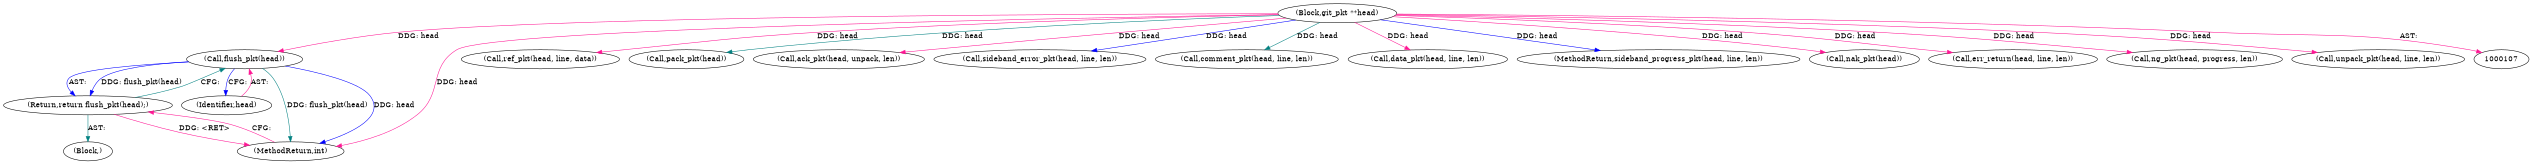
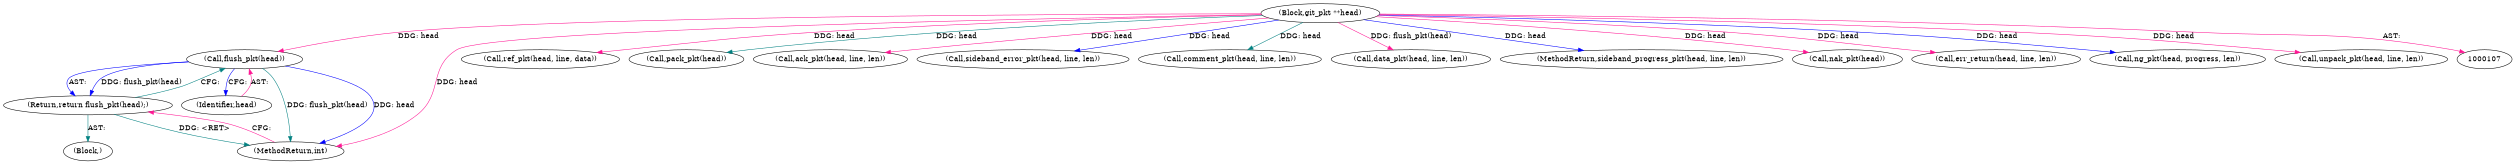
(1762, 27) -> (1745, 27)
(1408, 36) -> (1411, 36)
(839, 59) -> (830, 59)
(179, 132) -> (179, 132)
